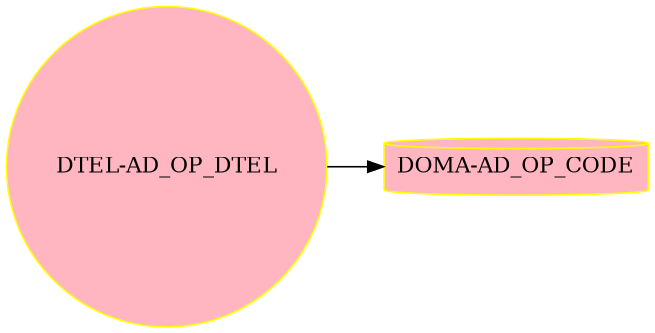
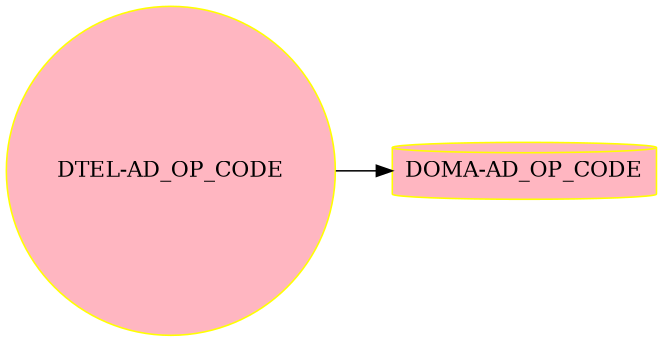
(167, 167) -> (171, 171)
